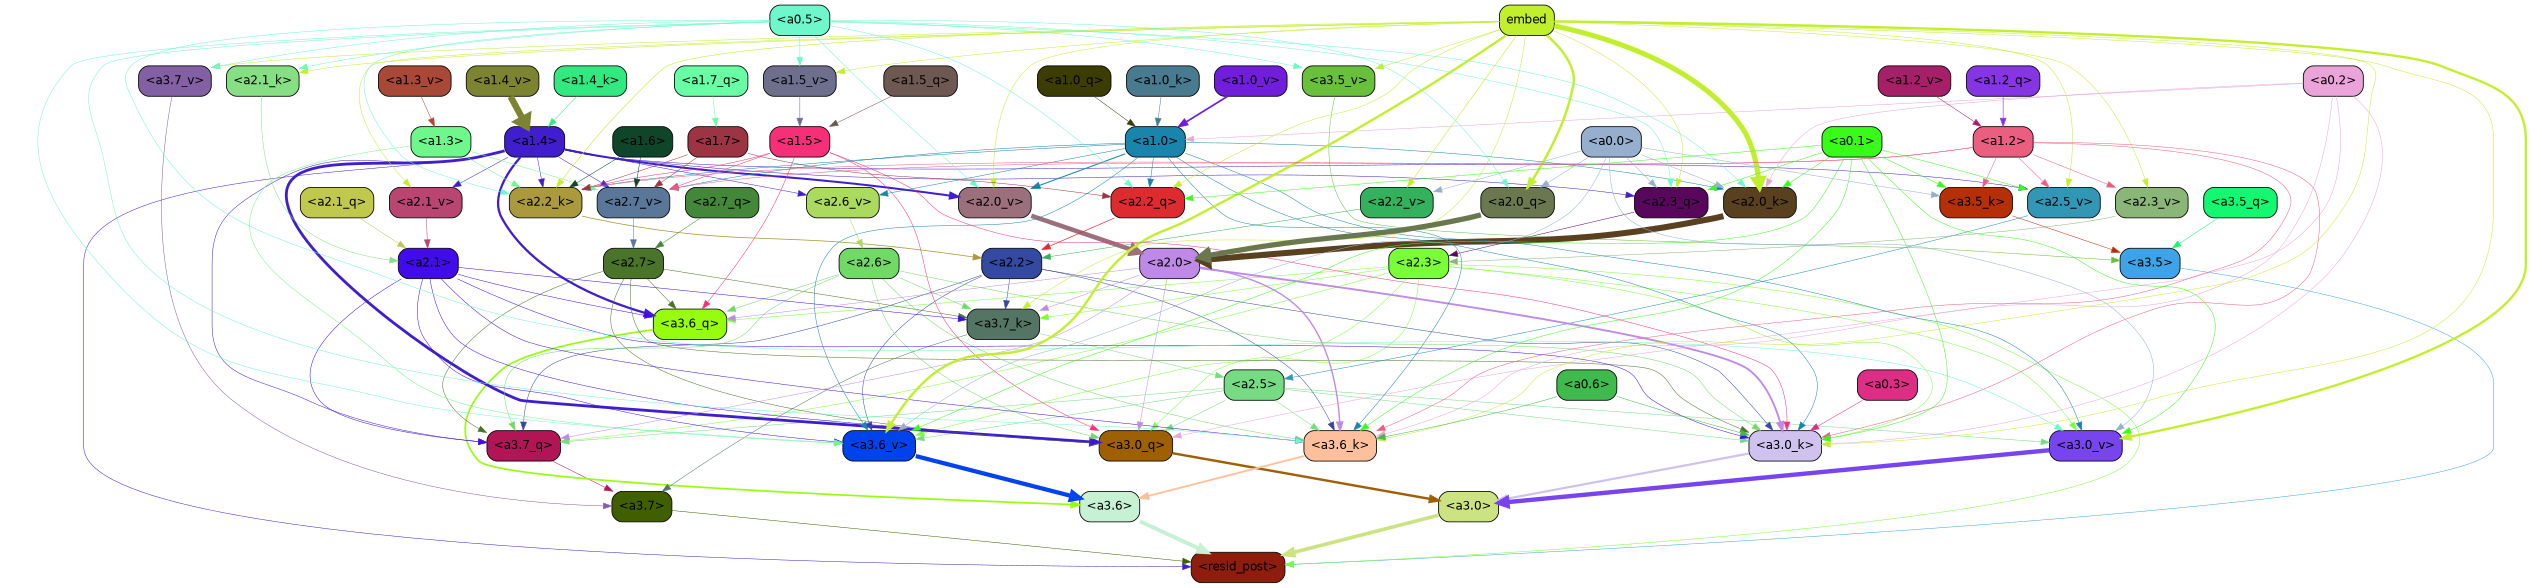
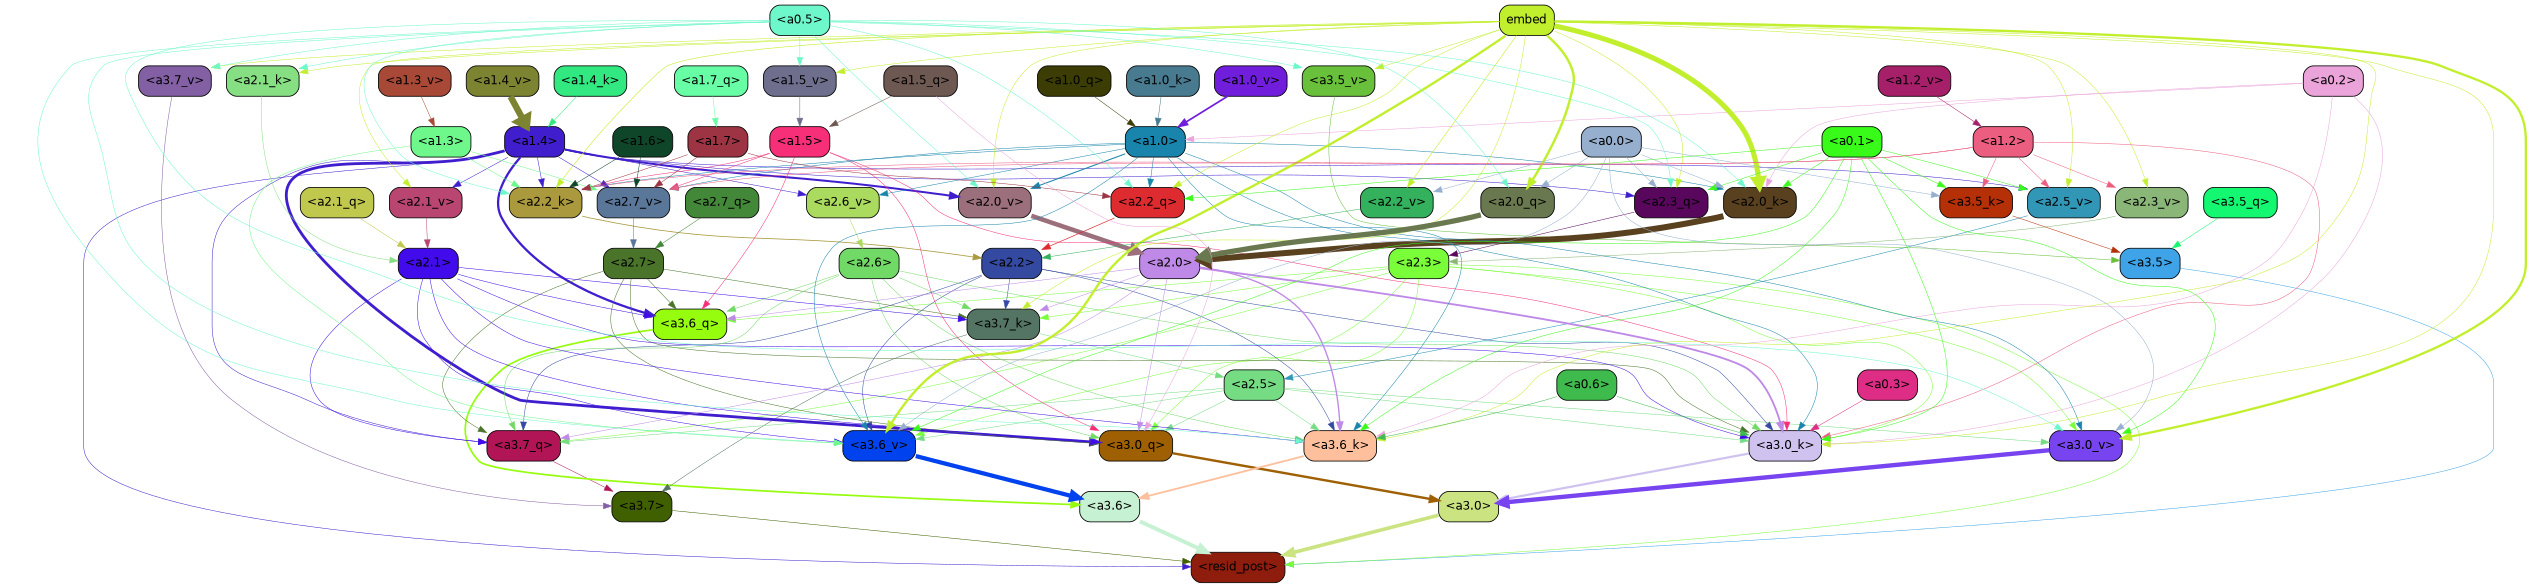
(2003, 81) -> none
(2074, 294) -> (1149, 227)
(1952, 305) -> none
